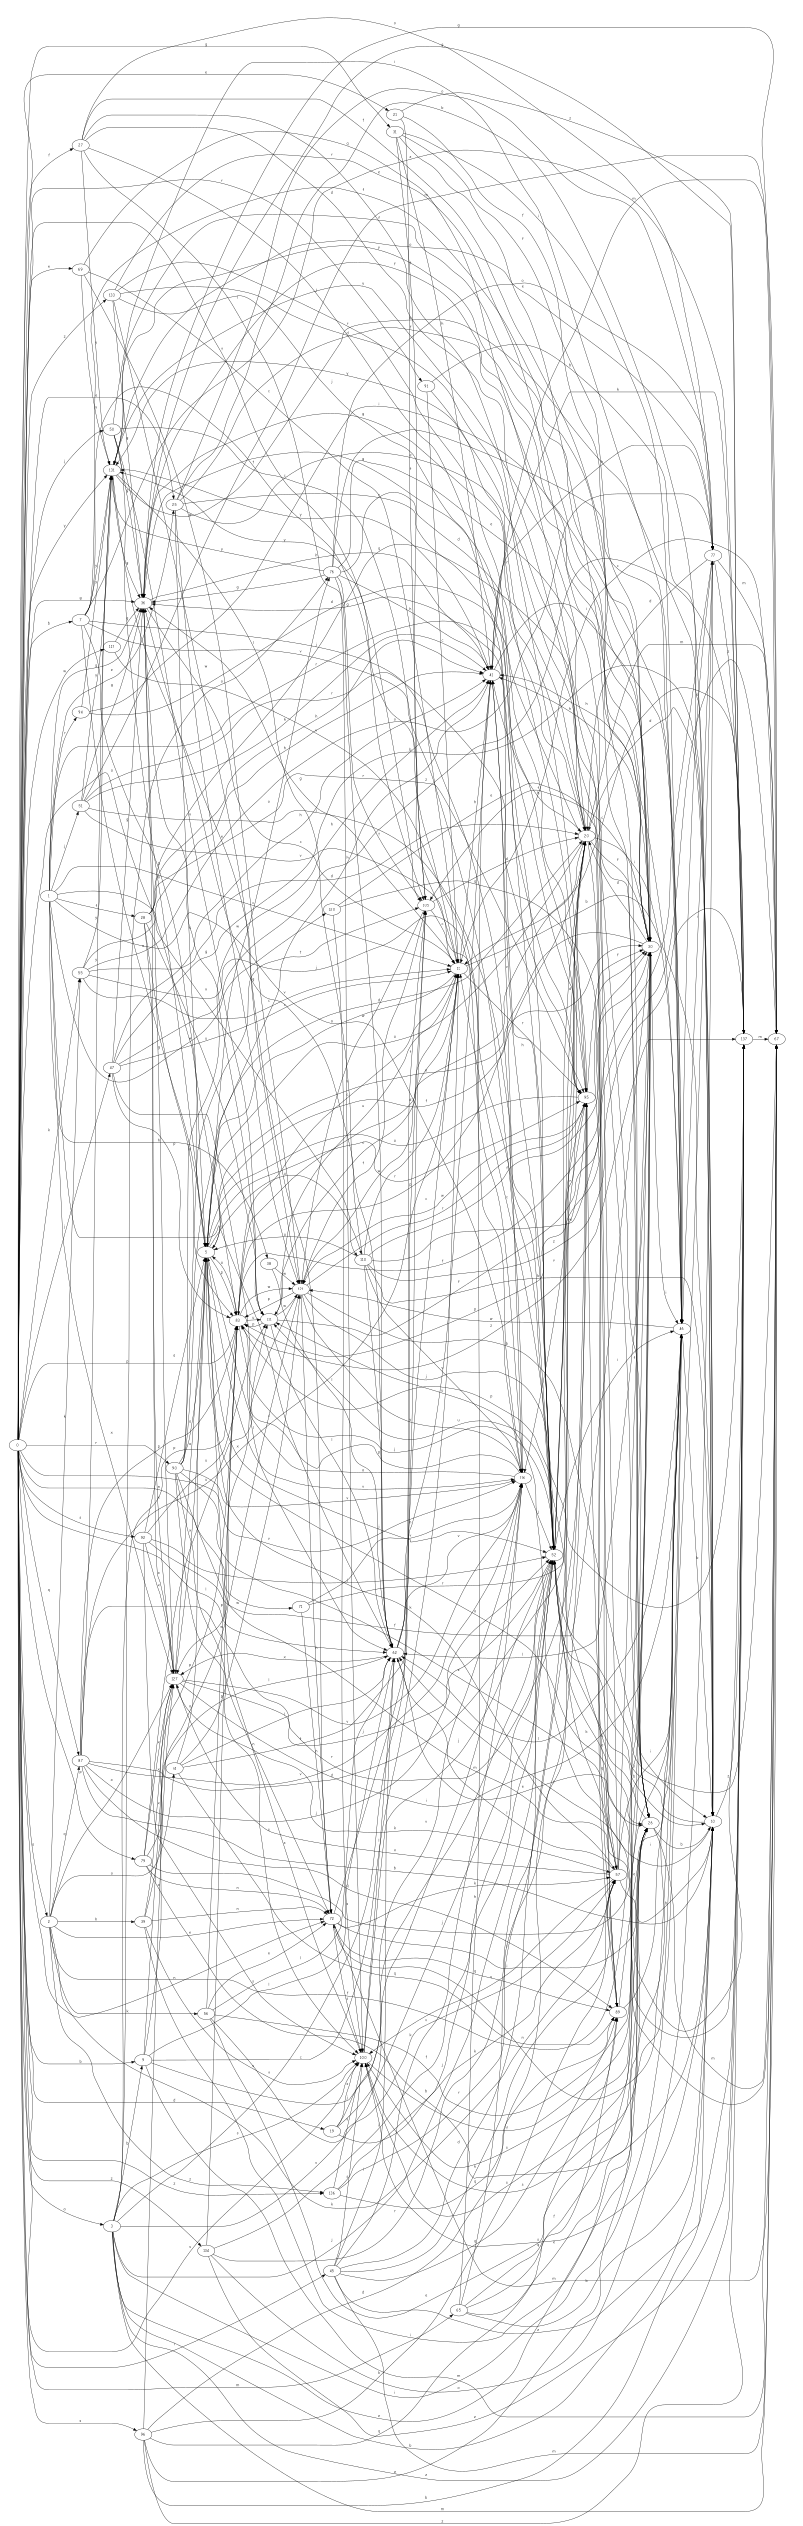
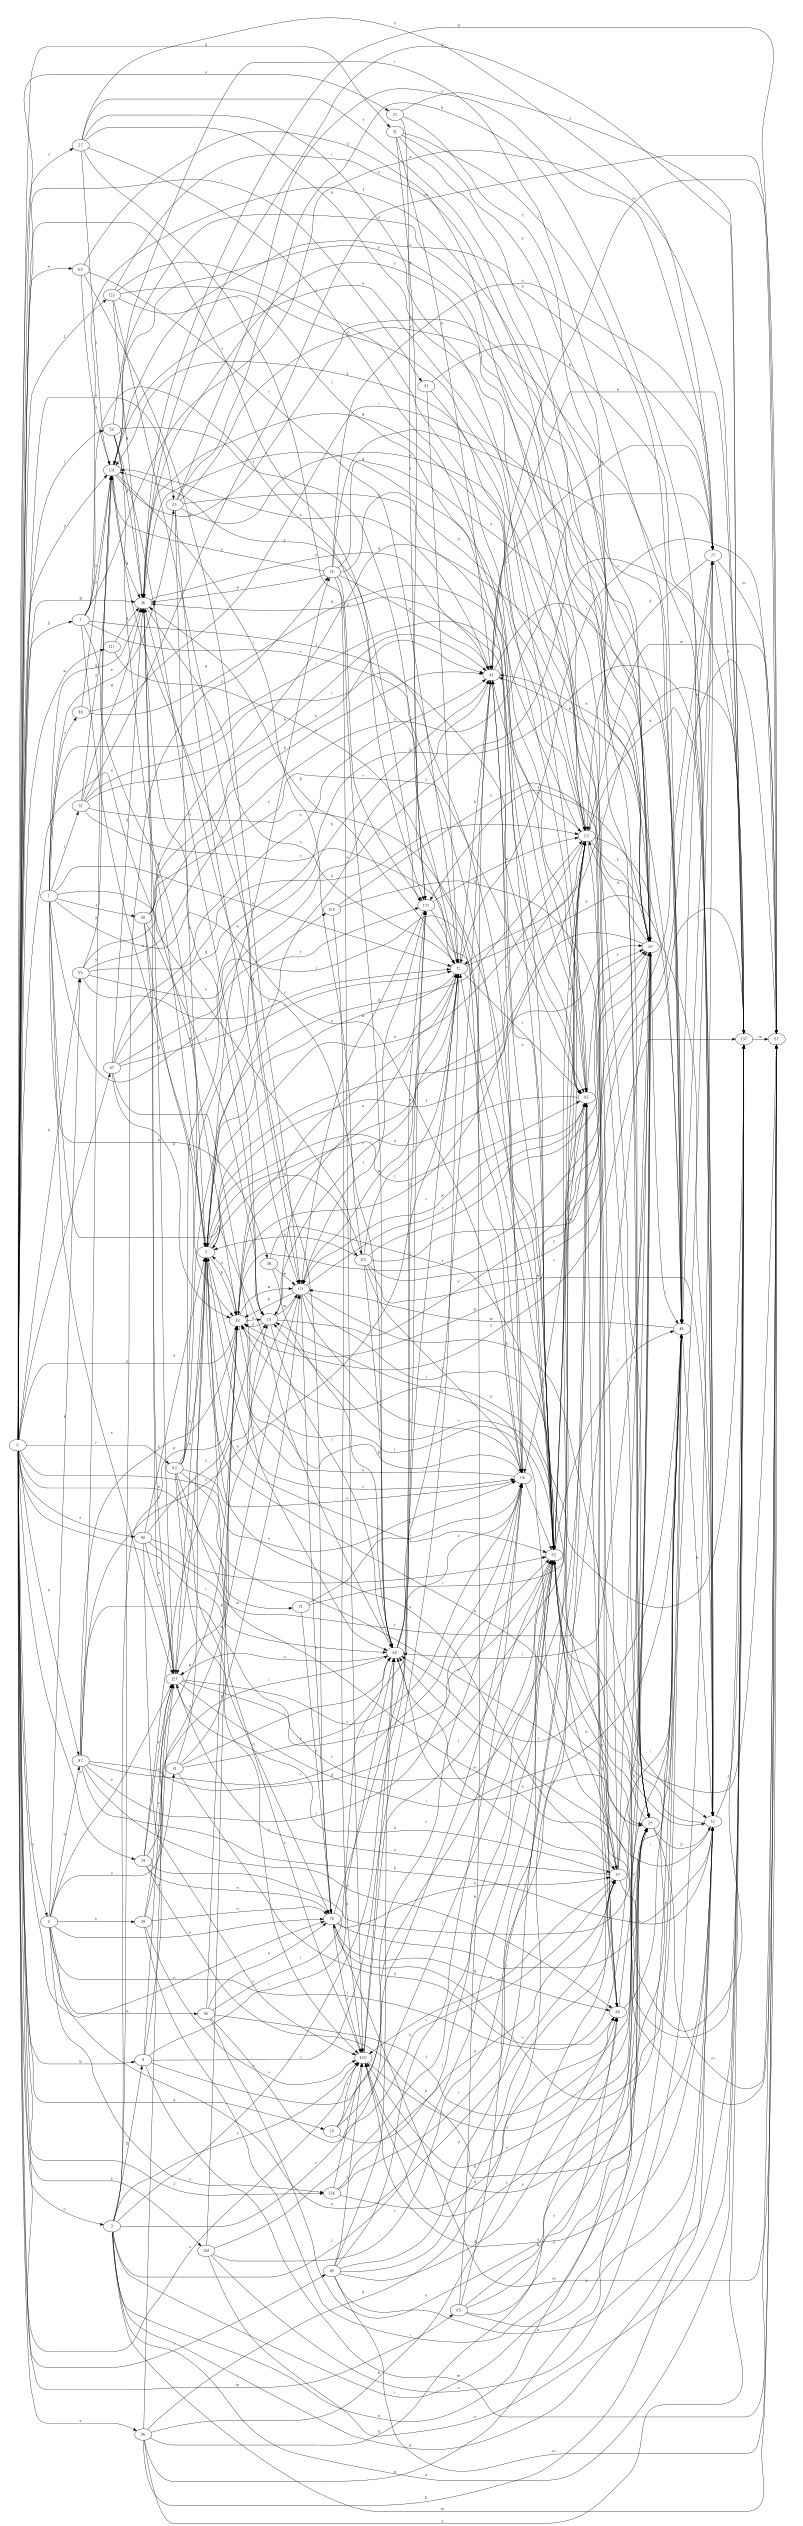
none -> (492, 1300)
